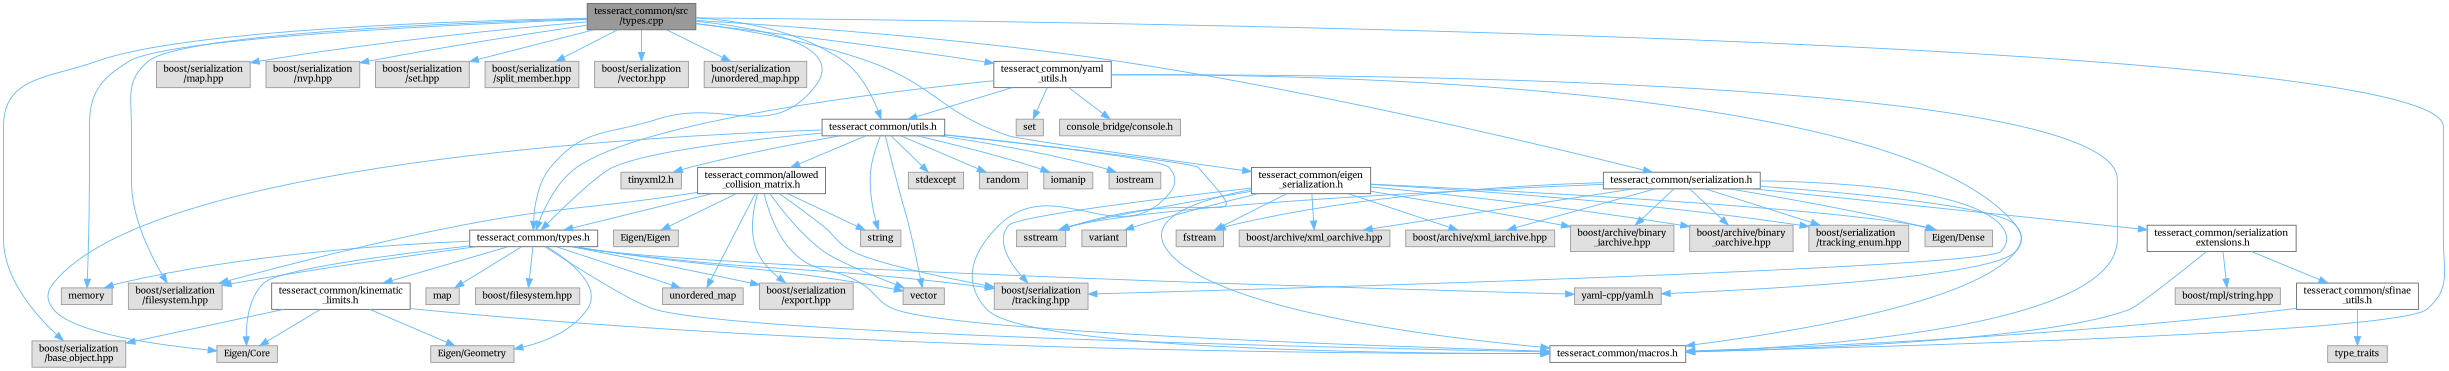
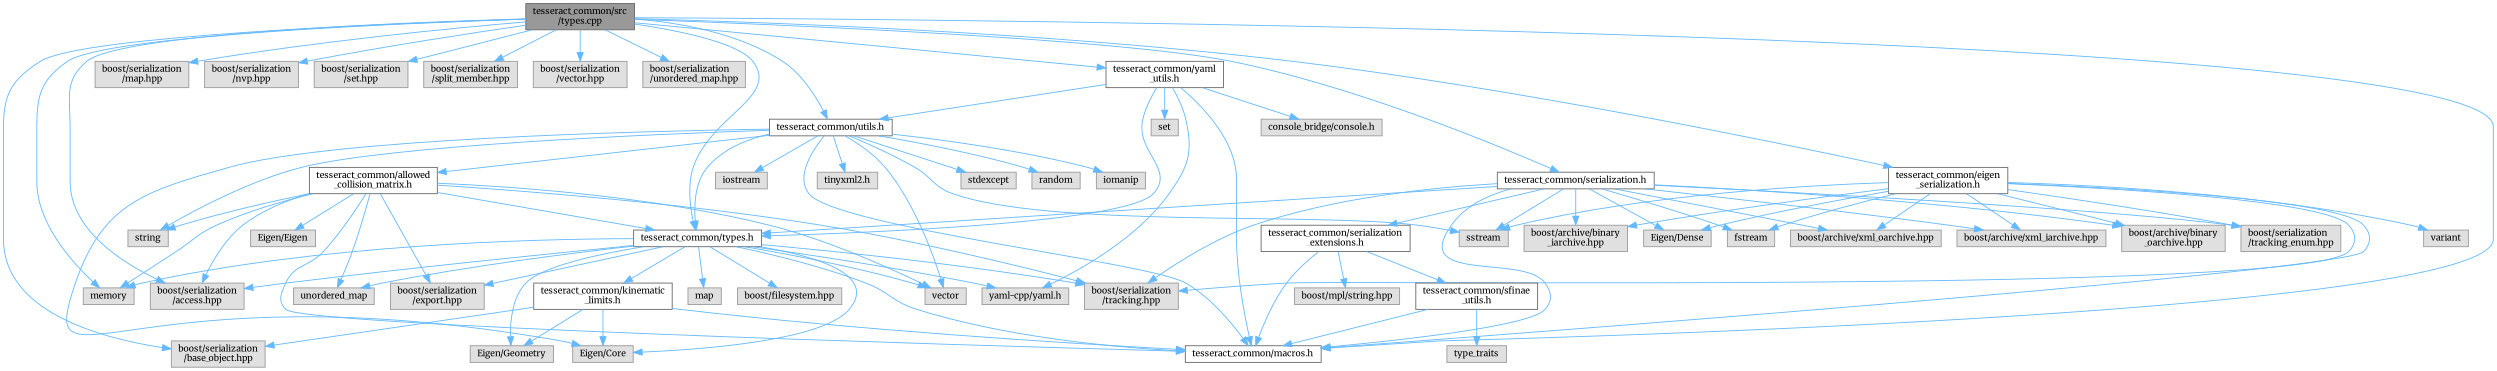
none -> (1134, 210)
none -> (215, 226)
(175, 296) -> (197, 296)
